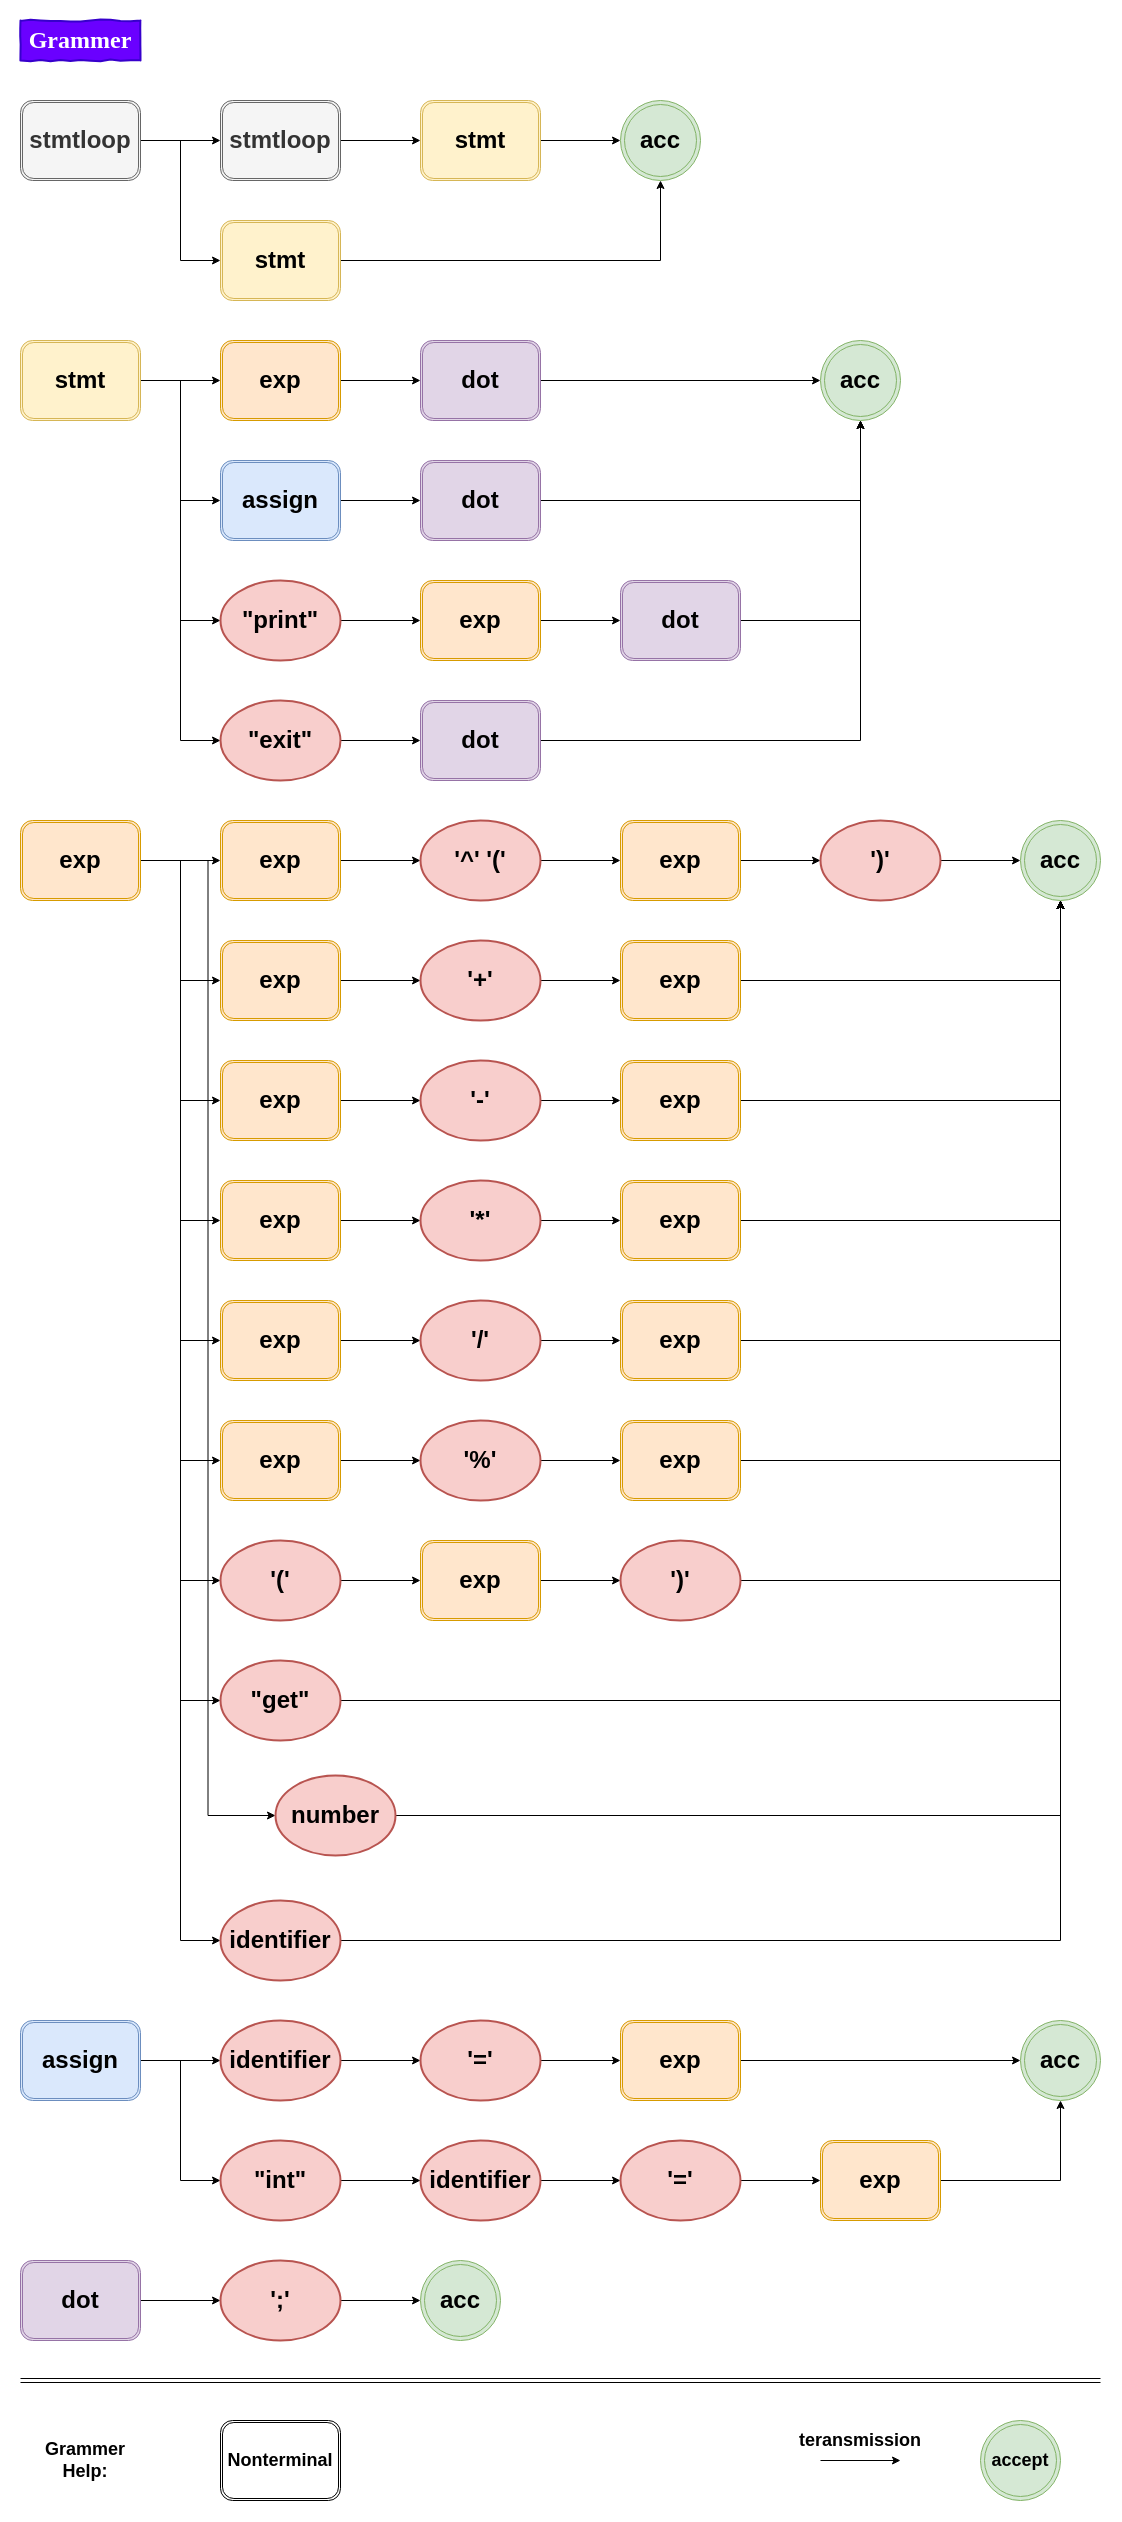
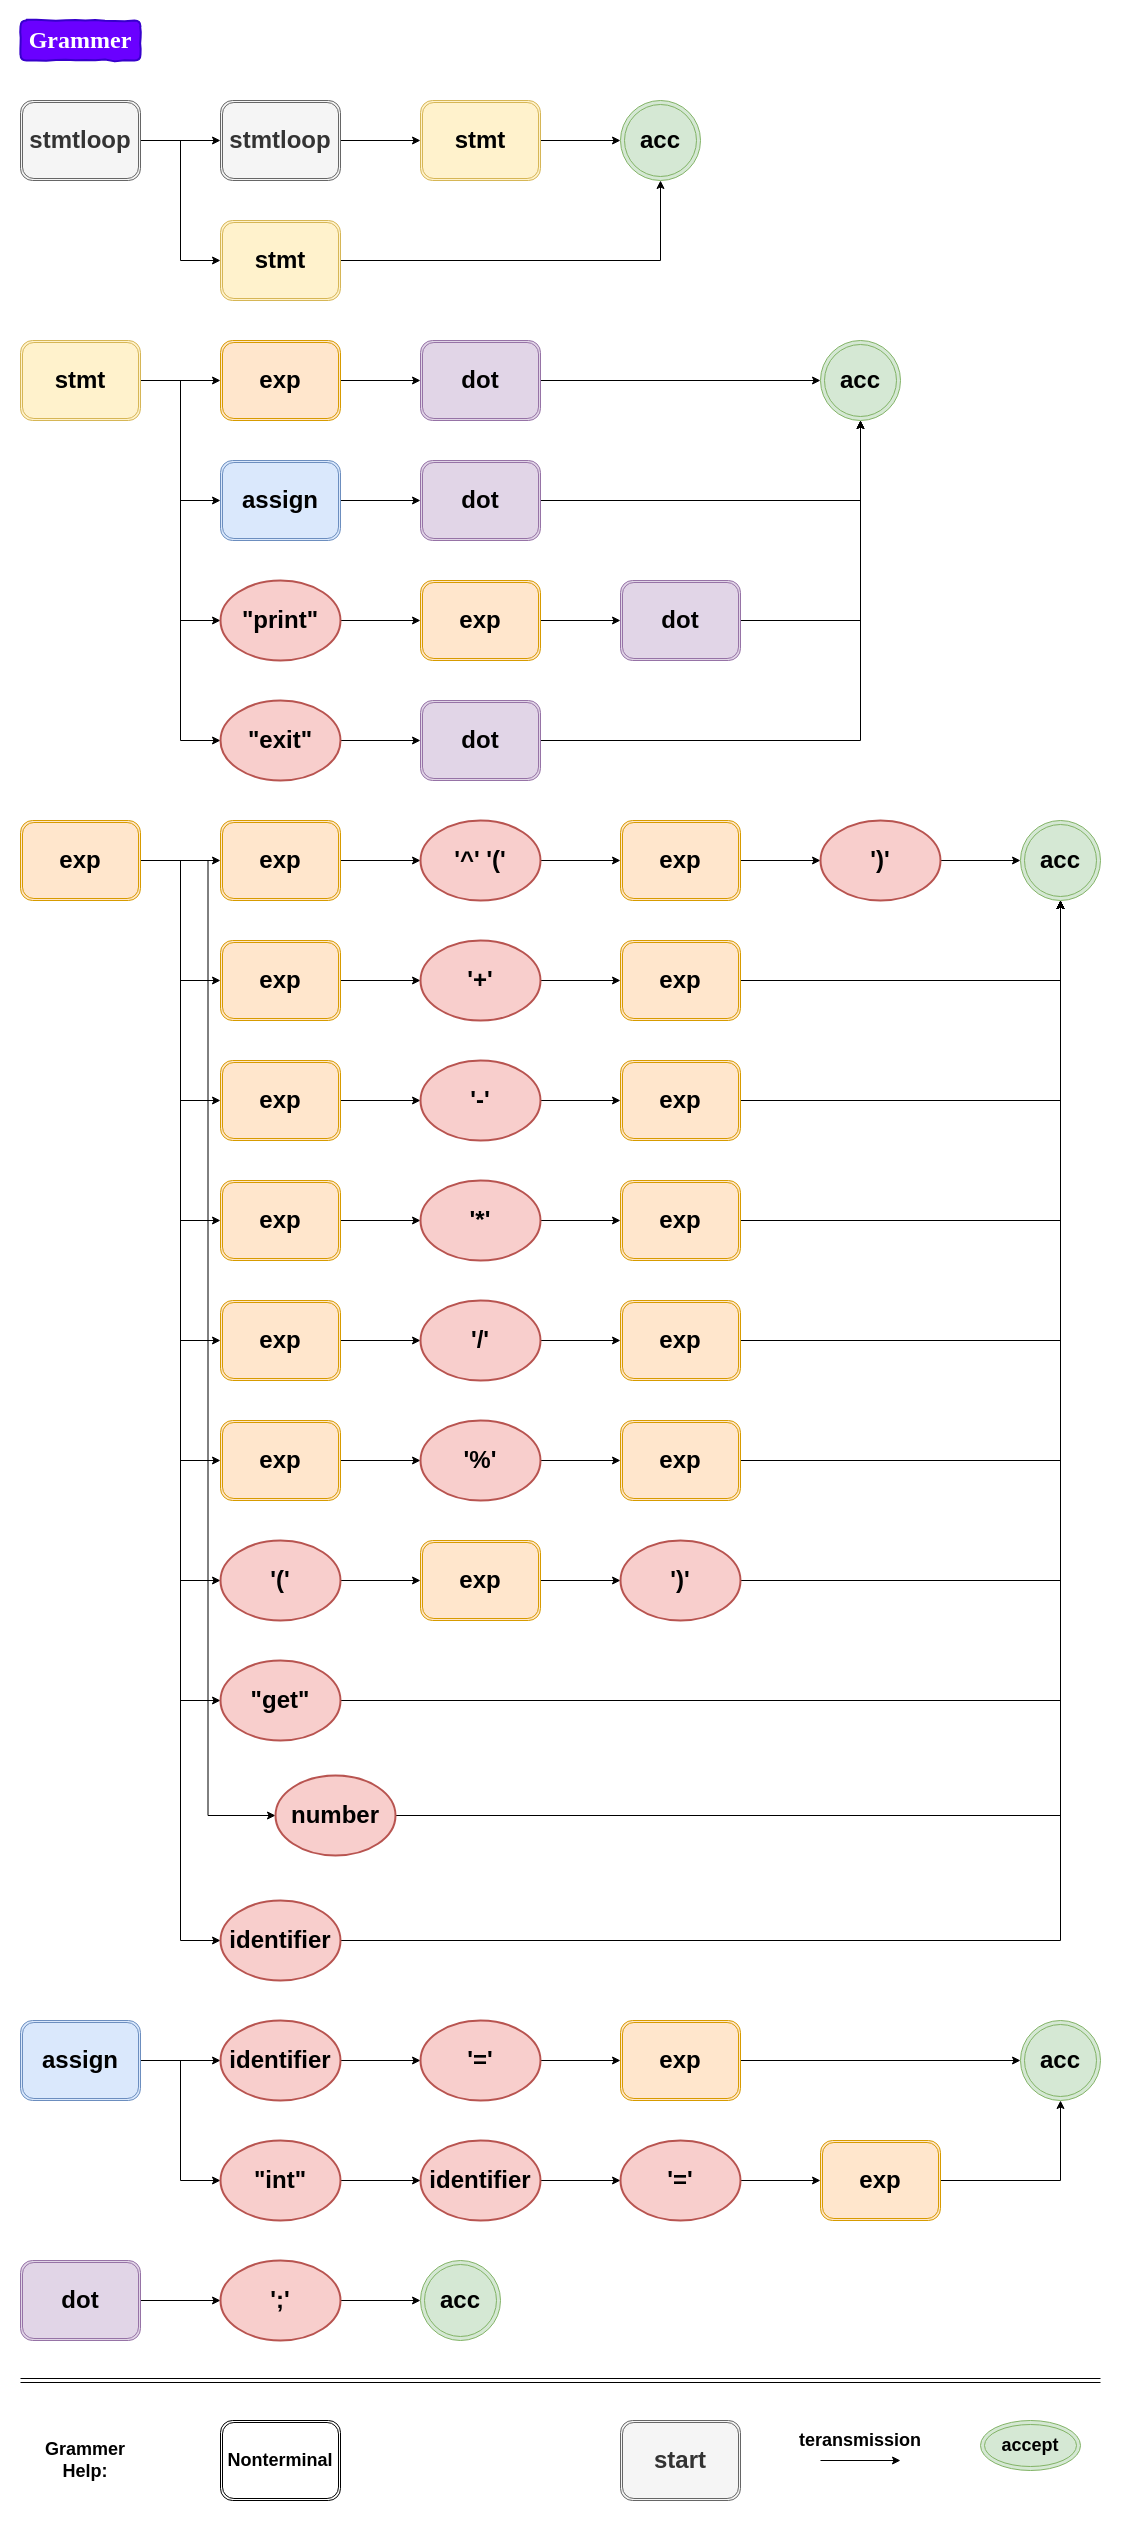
(81, 41) -> (81, 41)
none -> (681, 2461)
(1021, 2461) -> (1031, 2446)
